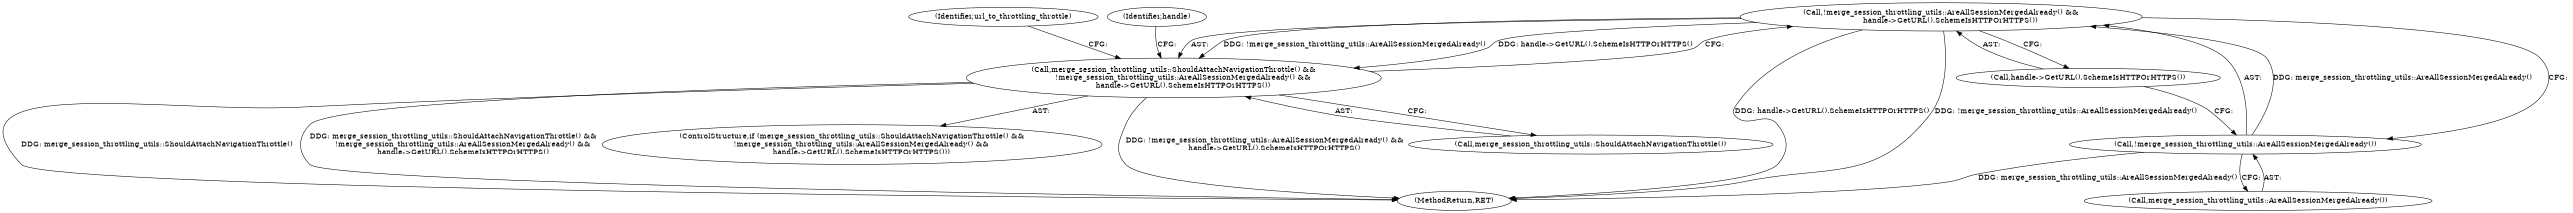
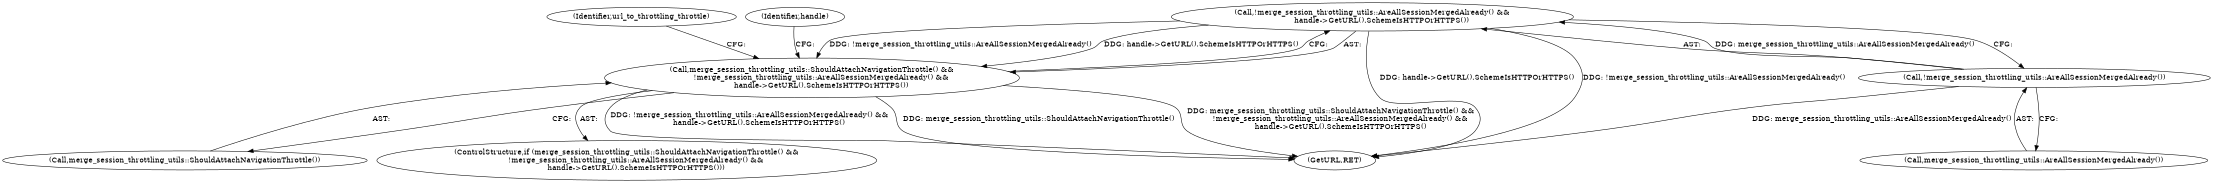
(2088, 78) -> none
(1454, 201) -> (1335, 160)
